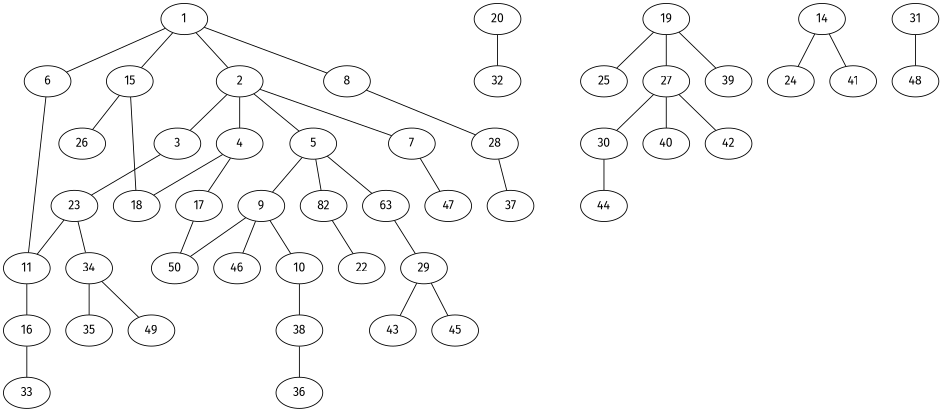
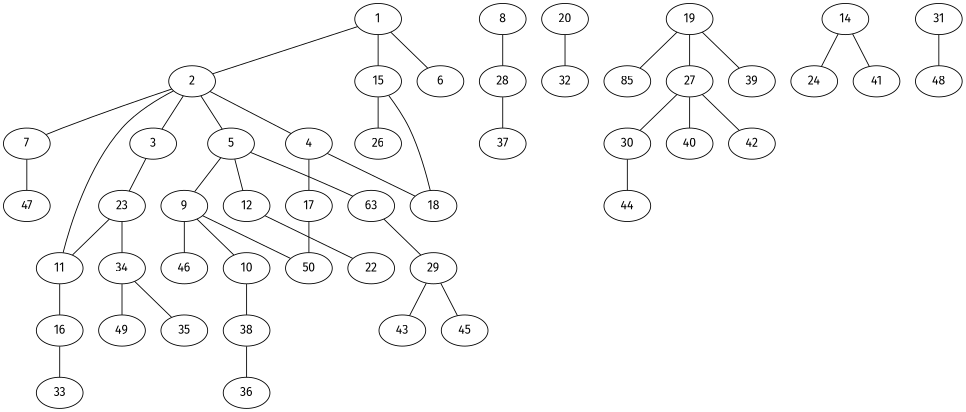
(266, 50) -> none
(604, 81) -> (627, 81)
(37, 175) -> (100, 159)
(324, 206) -> (247, 206)
